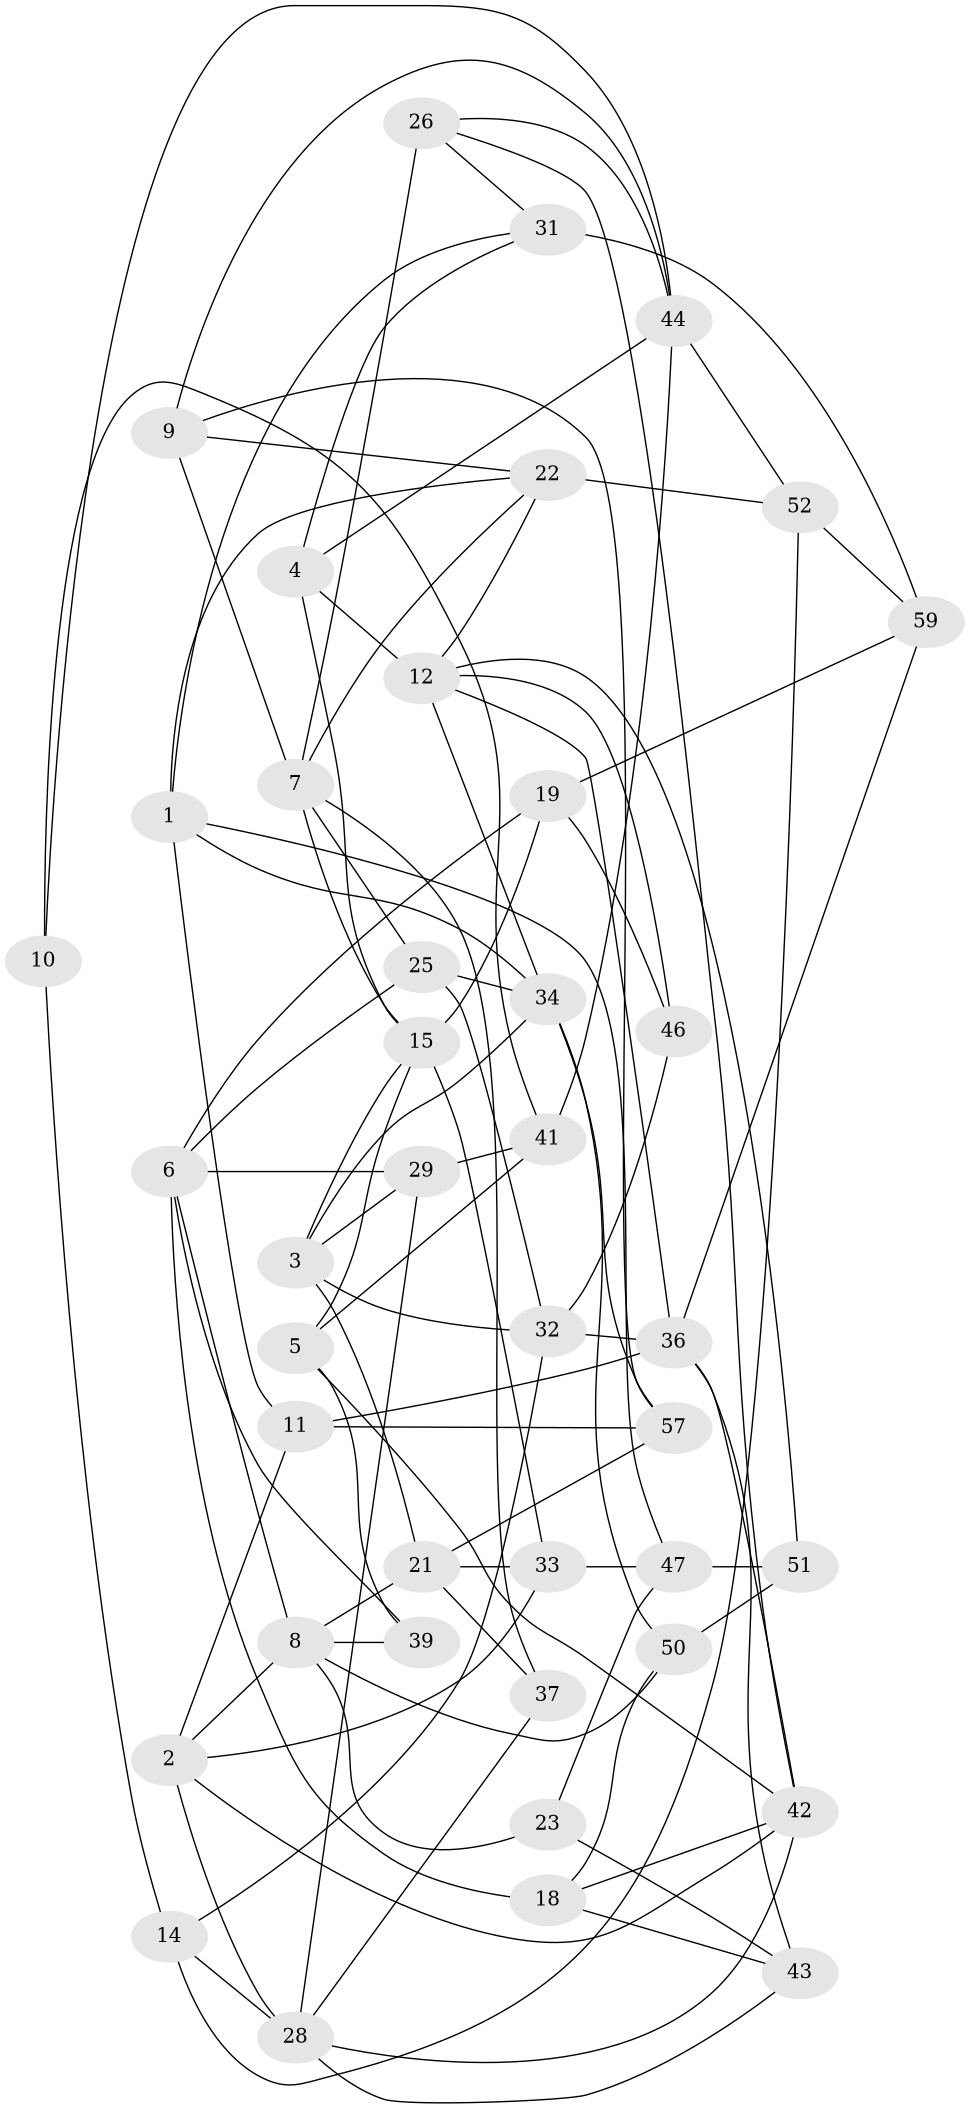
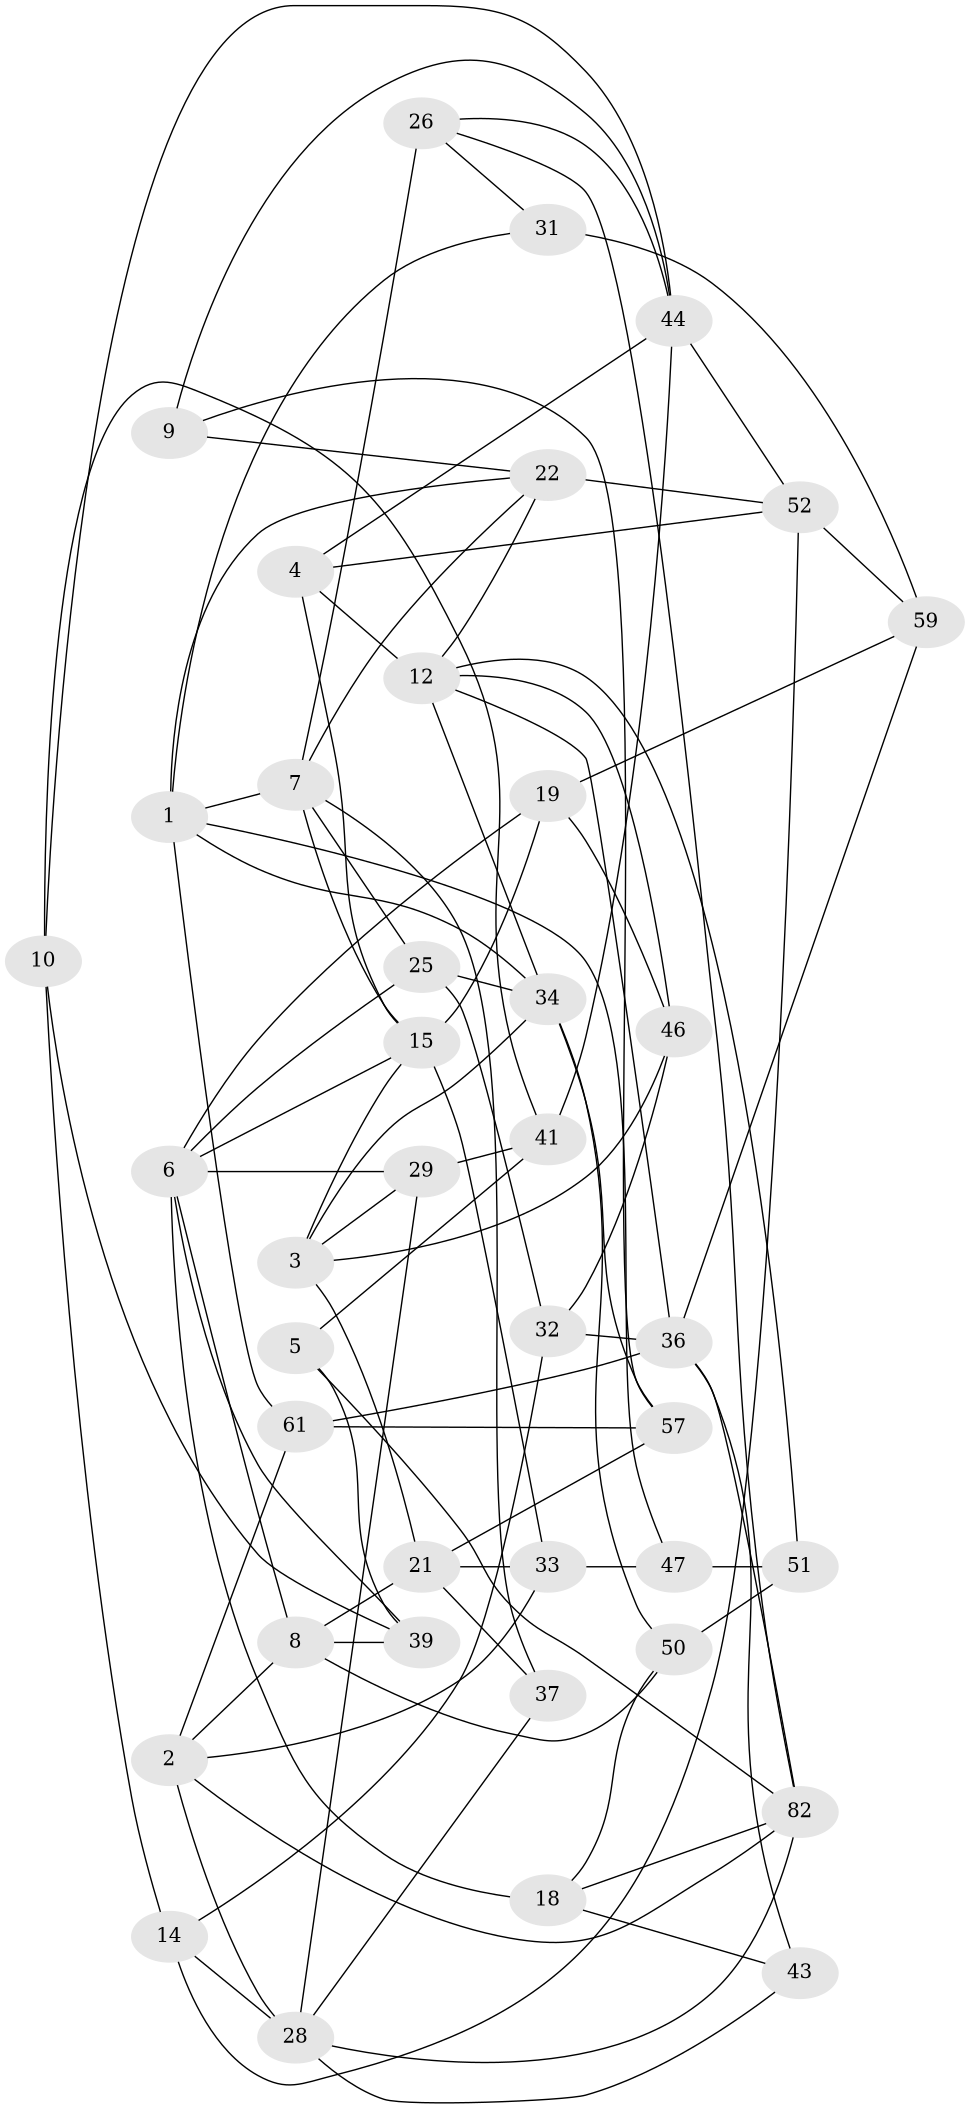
(365, 361) -> (548, 540)
(233, 609) -> (233, 801)
(366, 1198) -> (296, 1107)
(413, 1317) -> (534, 1209)
none -> (142, 1356)
(296, 1427) -> (296, 1427)
(800, 1812) -> (800, 1812)
(548, 1825) -> none
